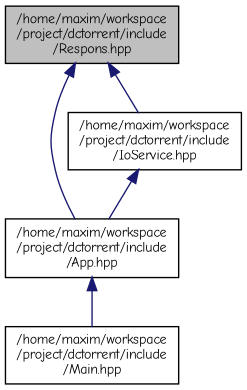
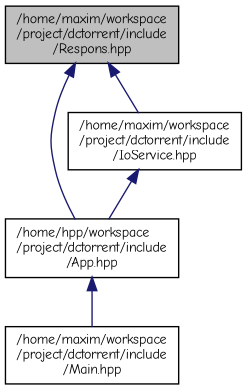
(92, 248) -> (92, 248)
